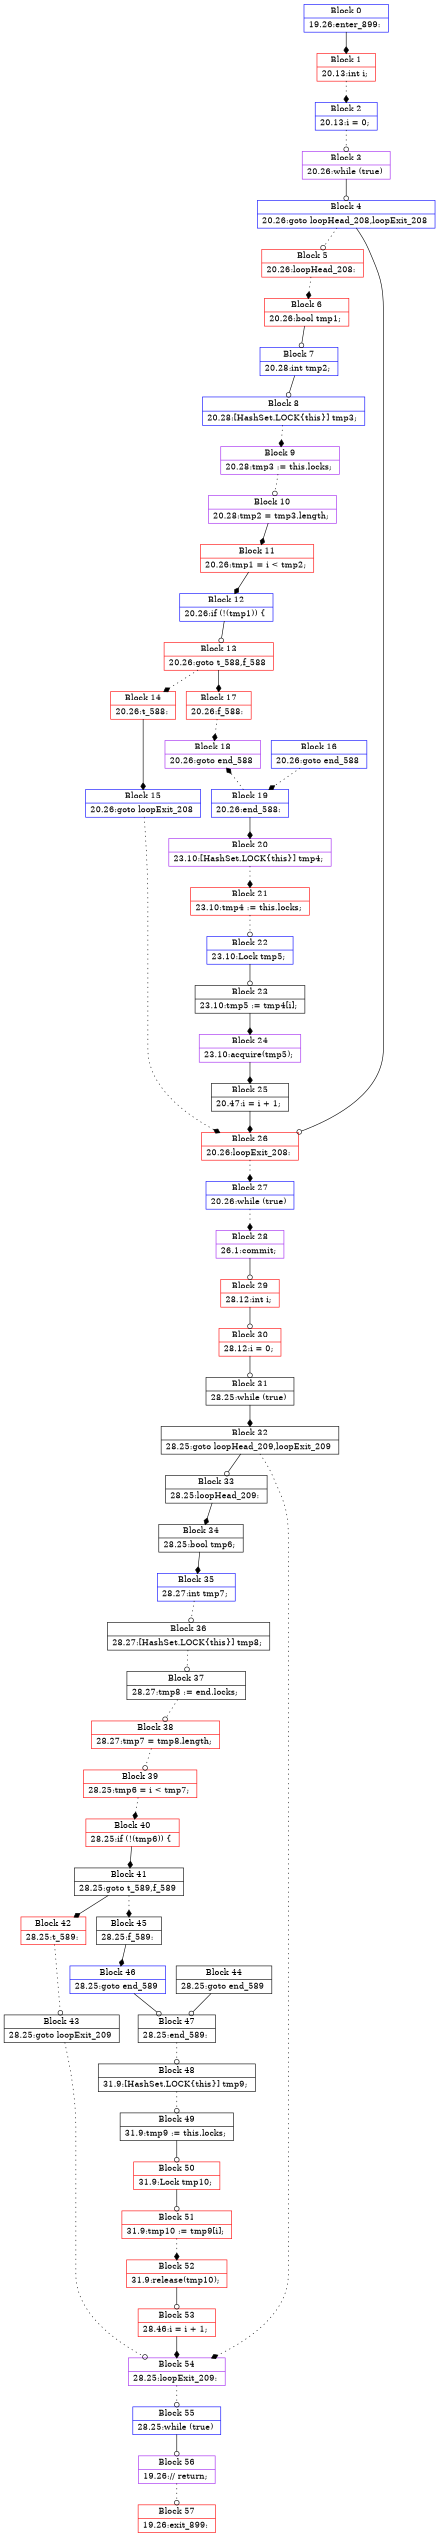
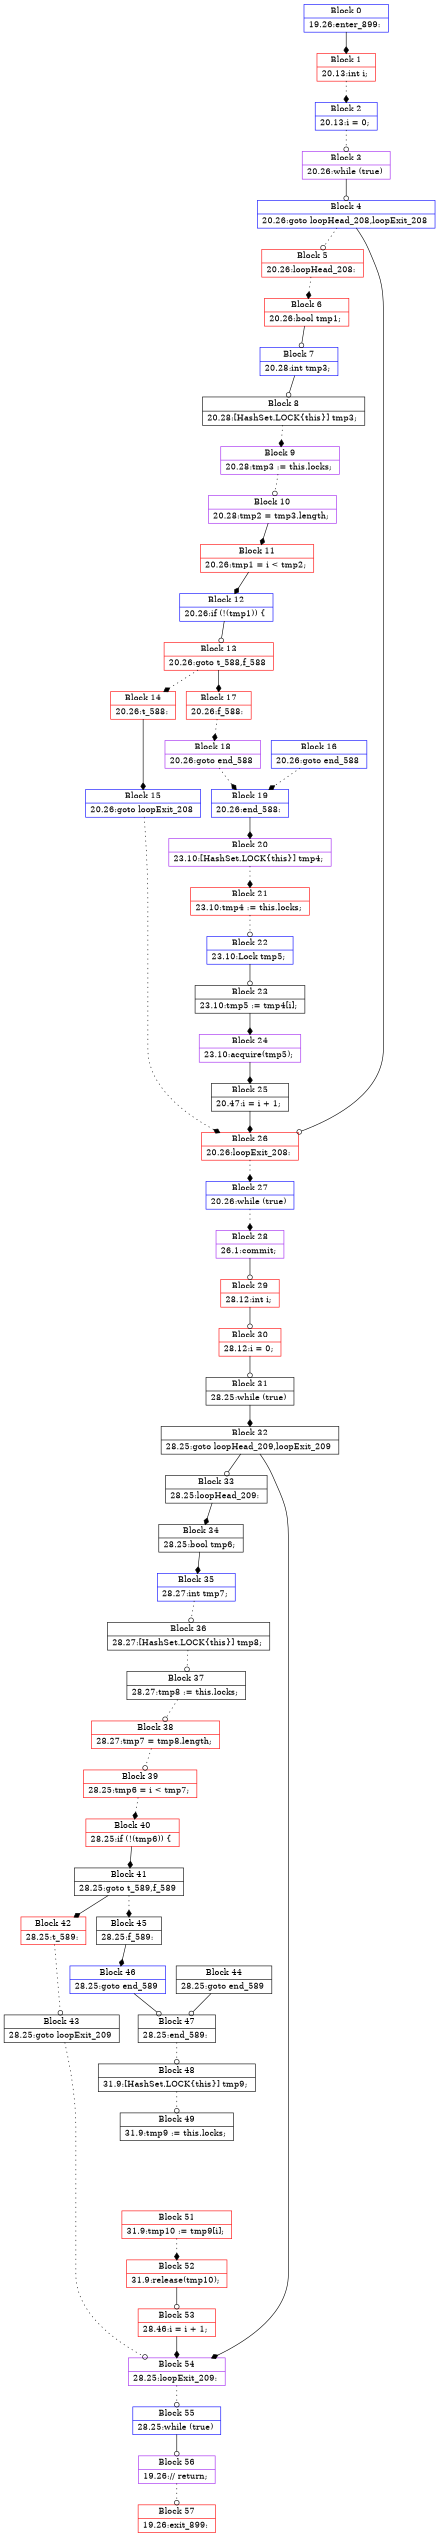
(299, 368) -> (299, 368)
(284, 411) -> (284, 411)
(237, 782) -> (225, 776)
(186, 1692) -> (186, 1692)
(288, 1917) -> (288, 1917)
(177, 2176) -> none
